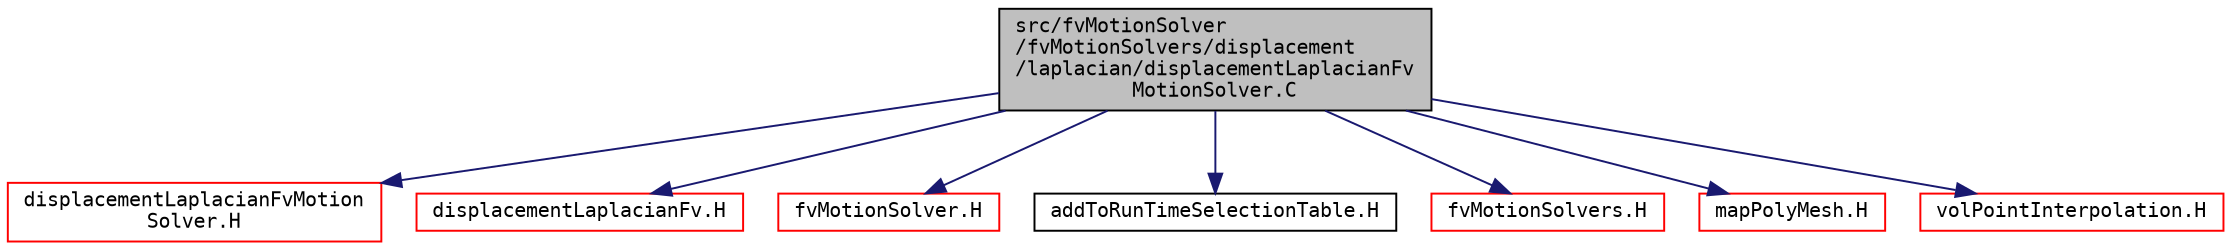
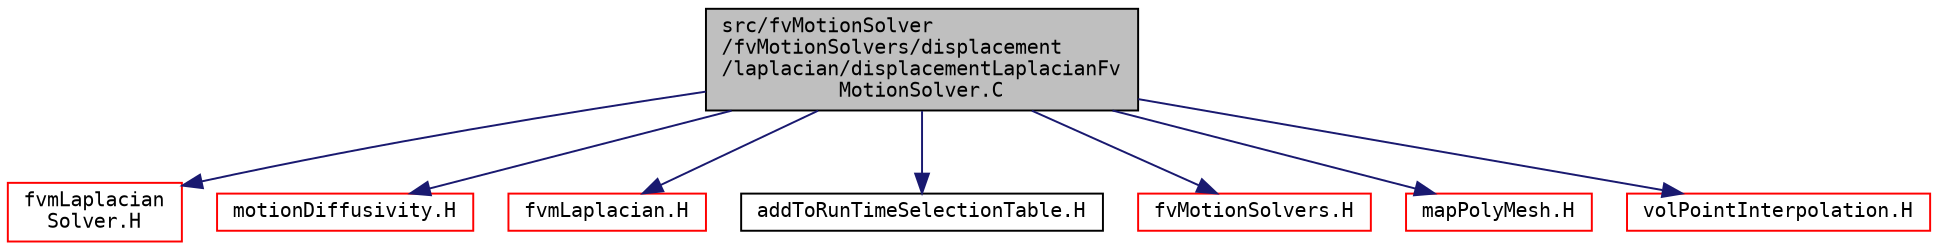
(195, 212) -> (95, 212)
(580, 212) -> (345, 212)
(889, 212) -> (607, 212)
